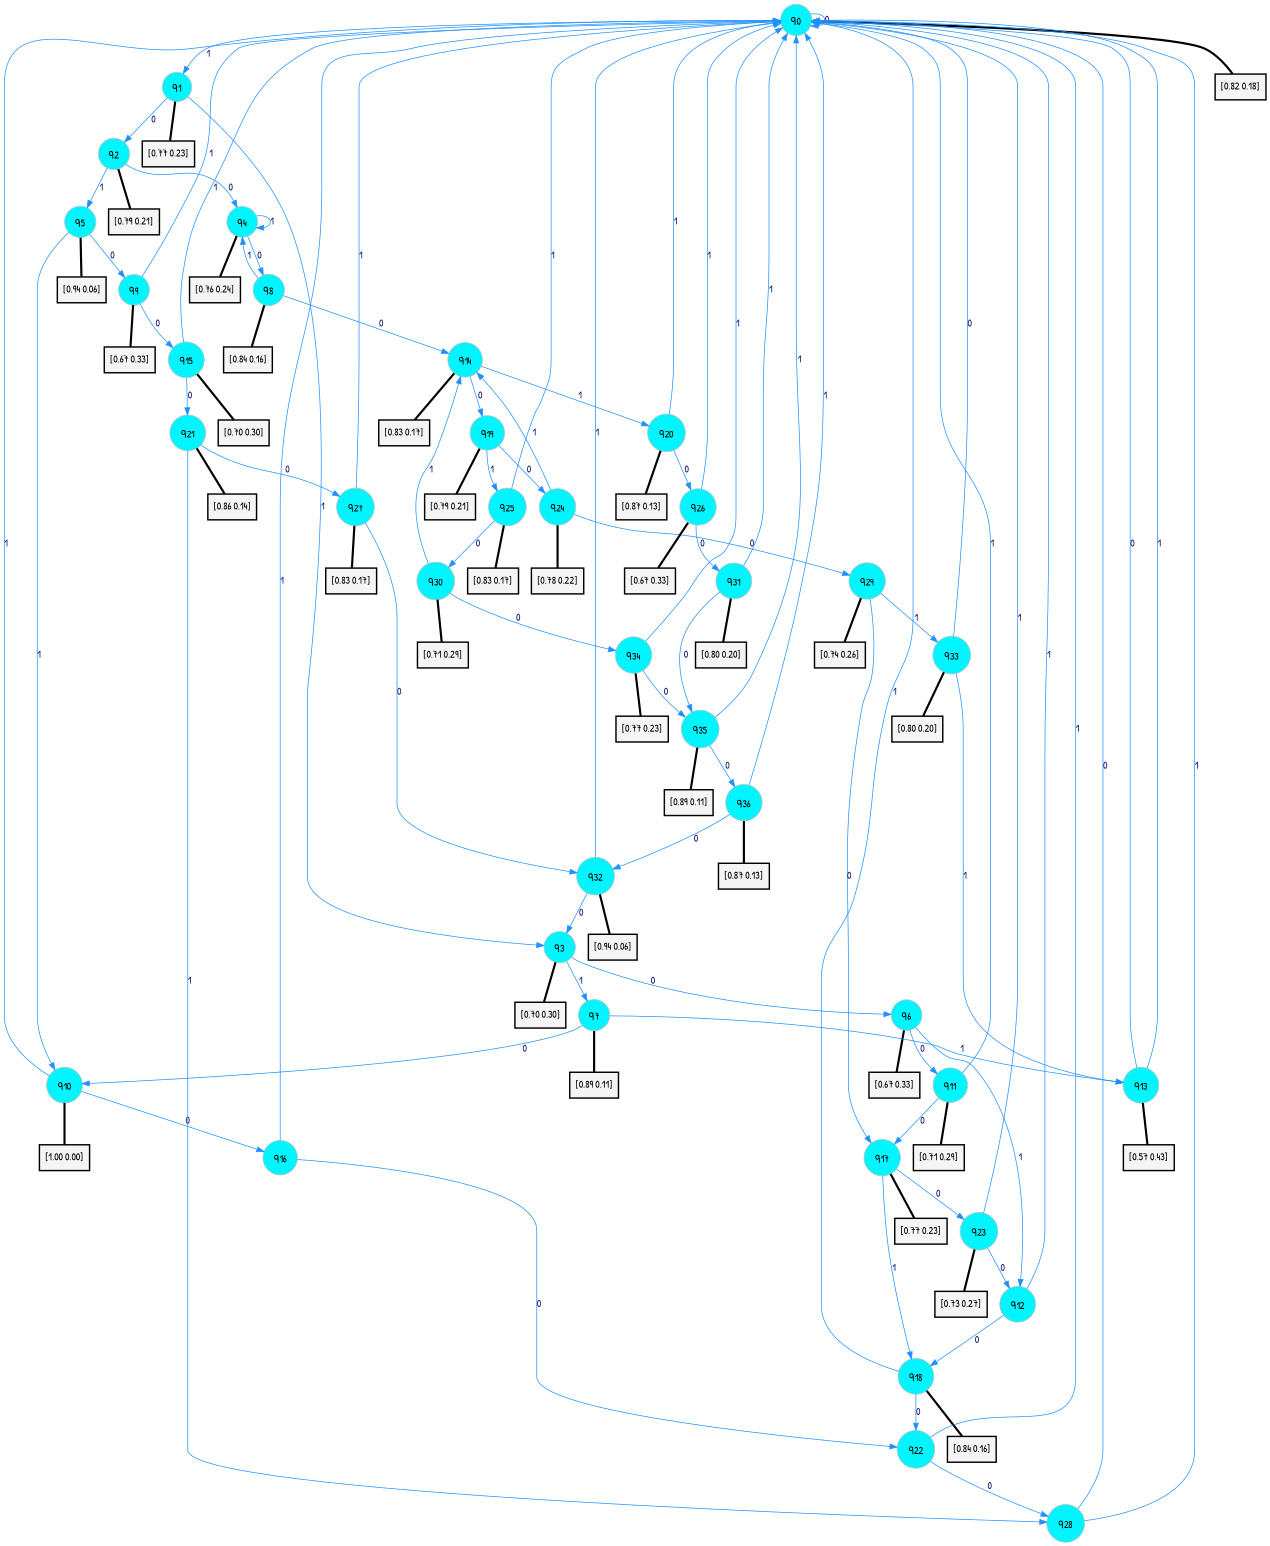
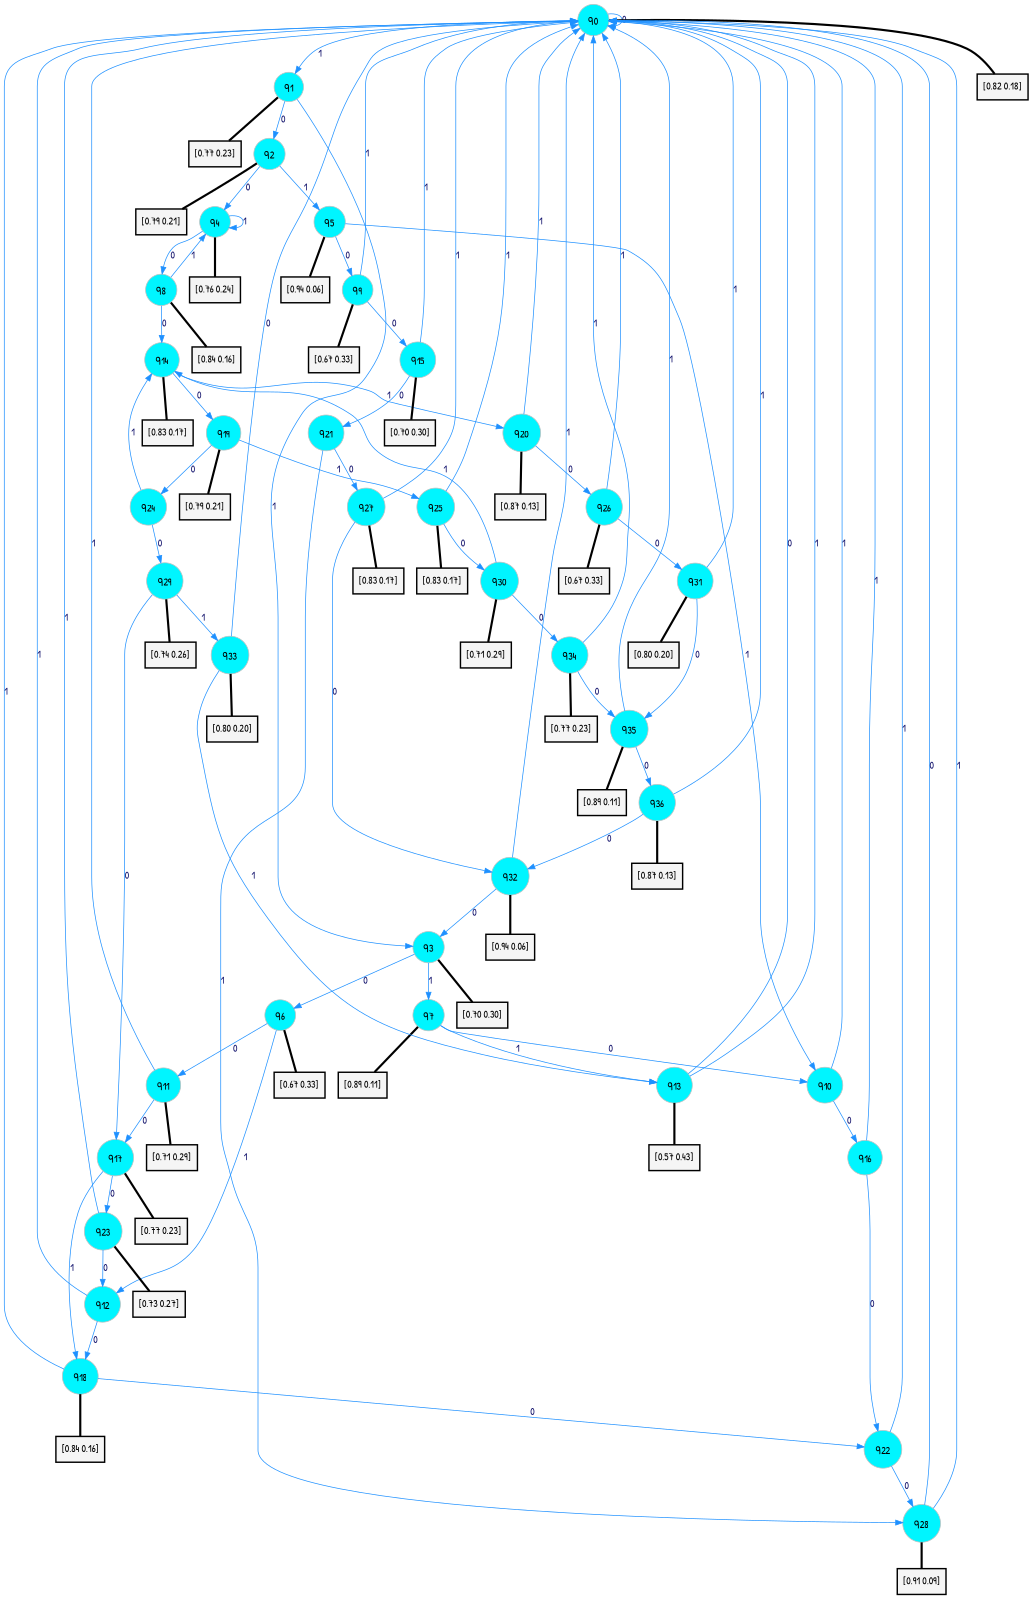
(232, 507) -> none
(558, 581) -> none
(64, 1158) -> none
none -> (922, 1582)
